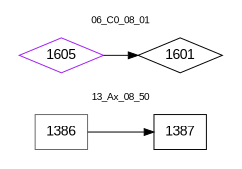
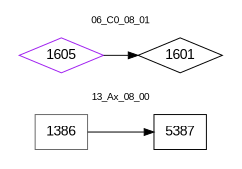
(121, 98) -> (121, 98)
(180, 132) -> (180, 132)
